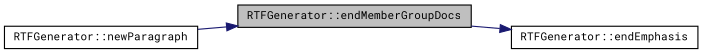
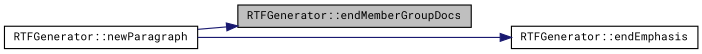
(486, 27) -> (349, 37)
